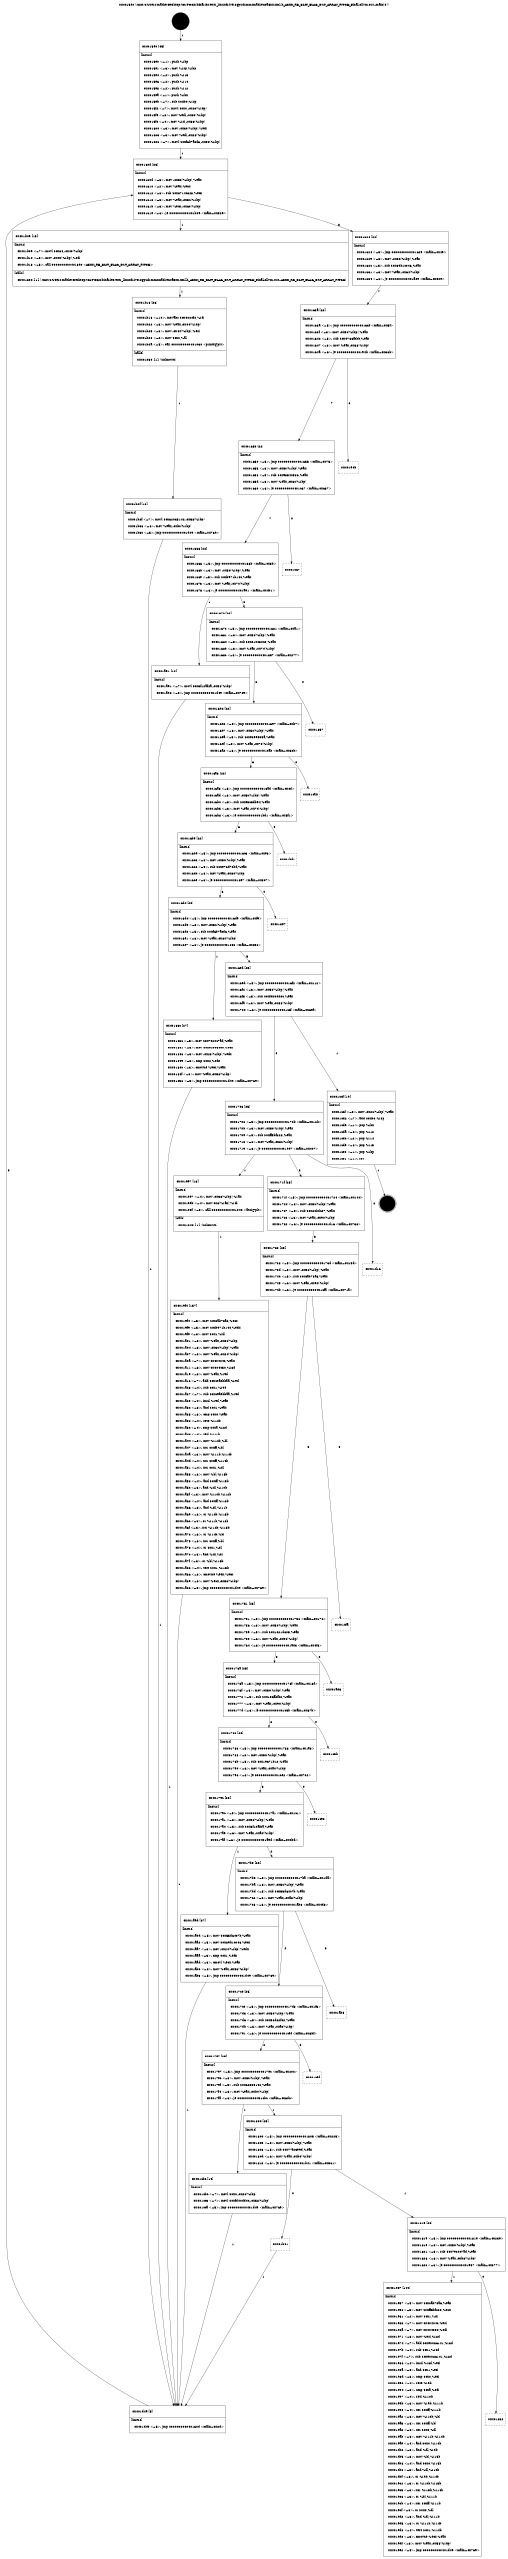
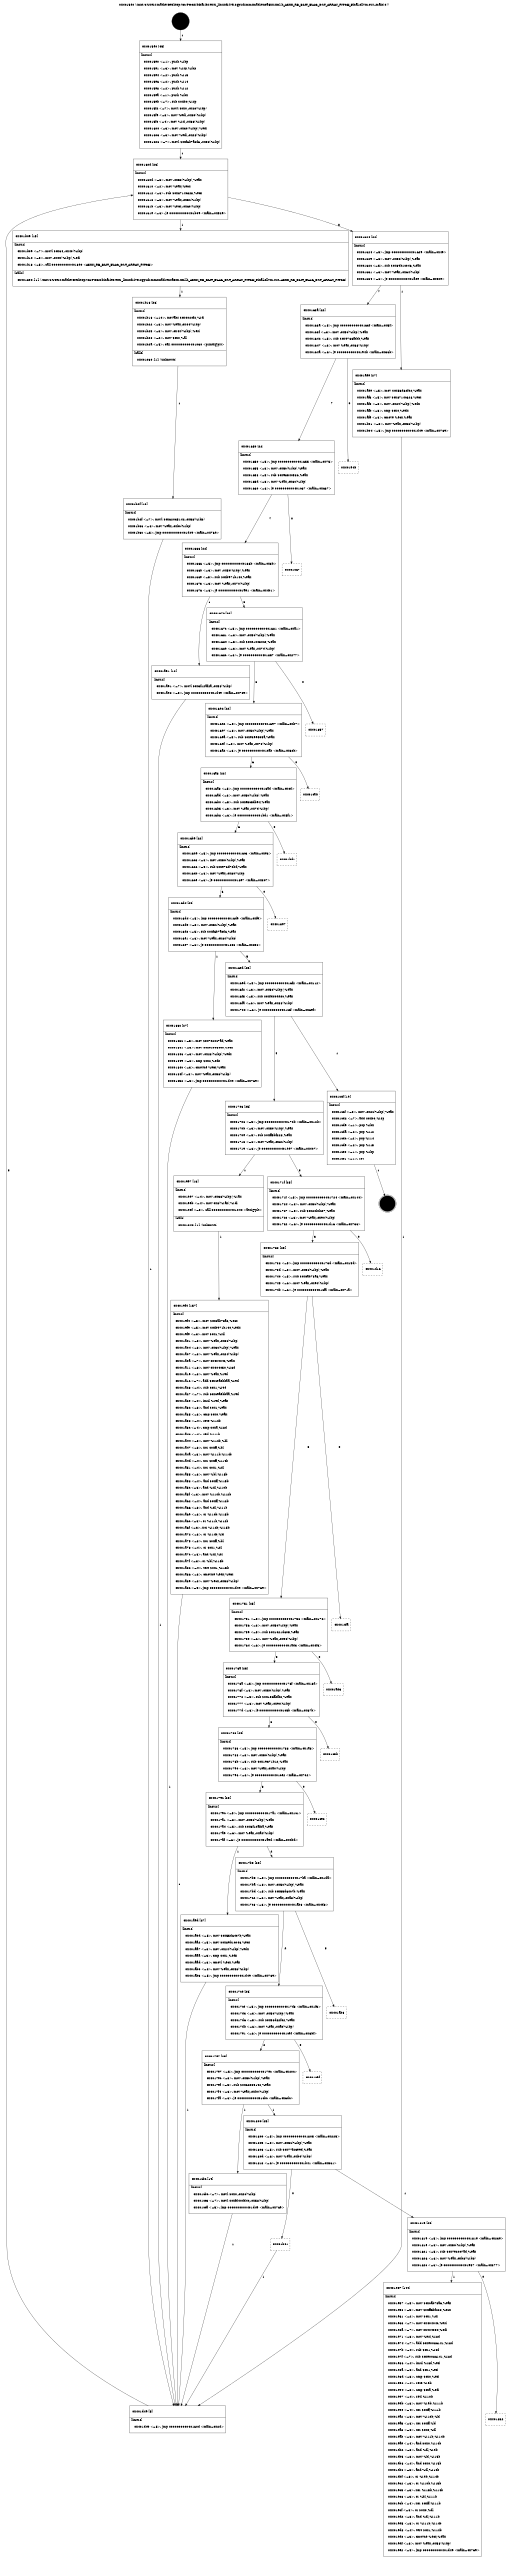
none -> (401, 403)
(369, 1186) -> (362, 1245)
